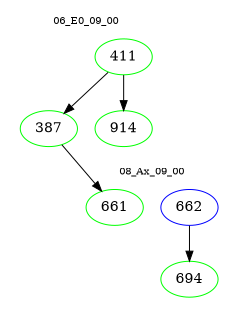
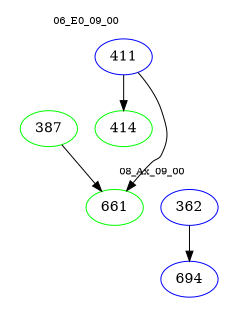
(124, 57) -> (124, 57)
(90, 89) -> (167, 130)
(124, 129) -> (124, 129)
(189, 207) -> (189, 207)
(189, 279) -> (189, 279)
